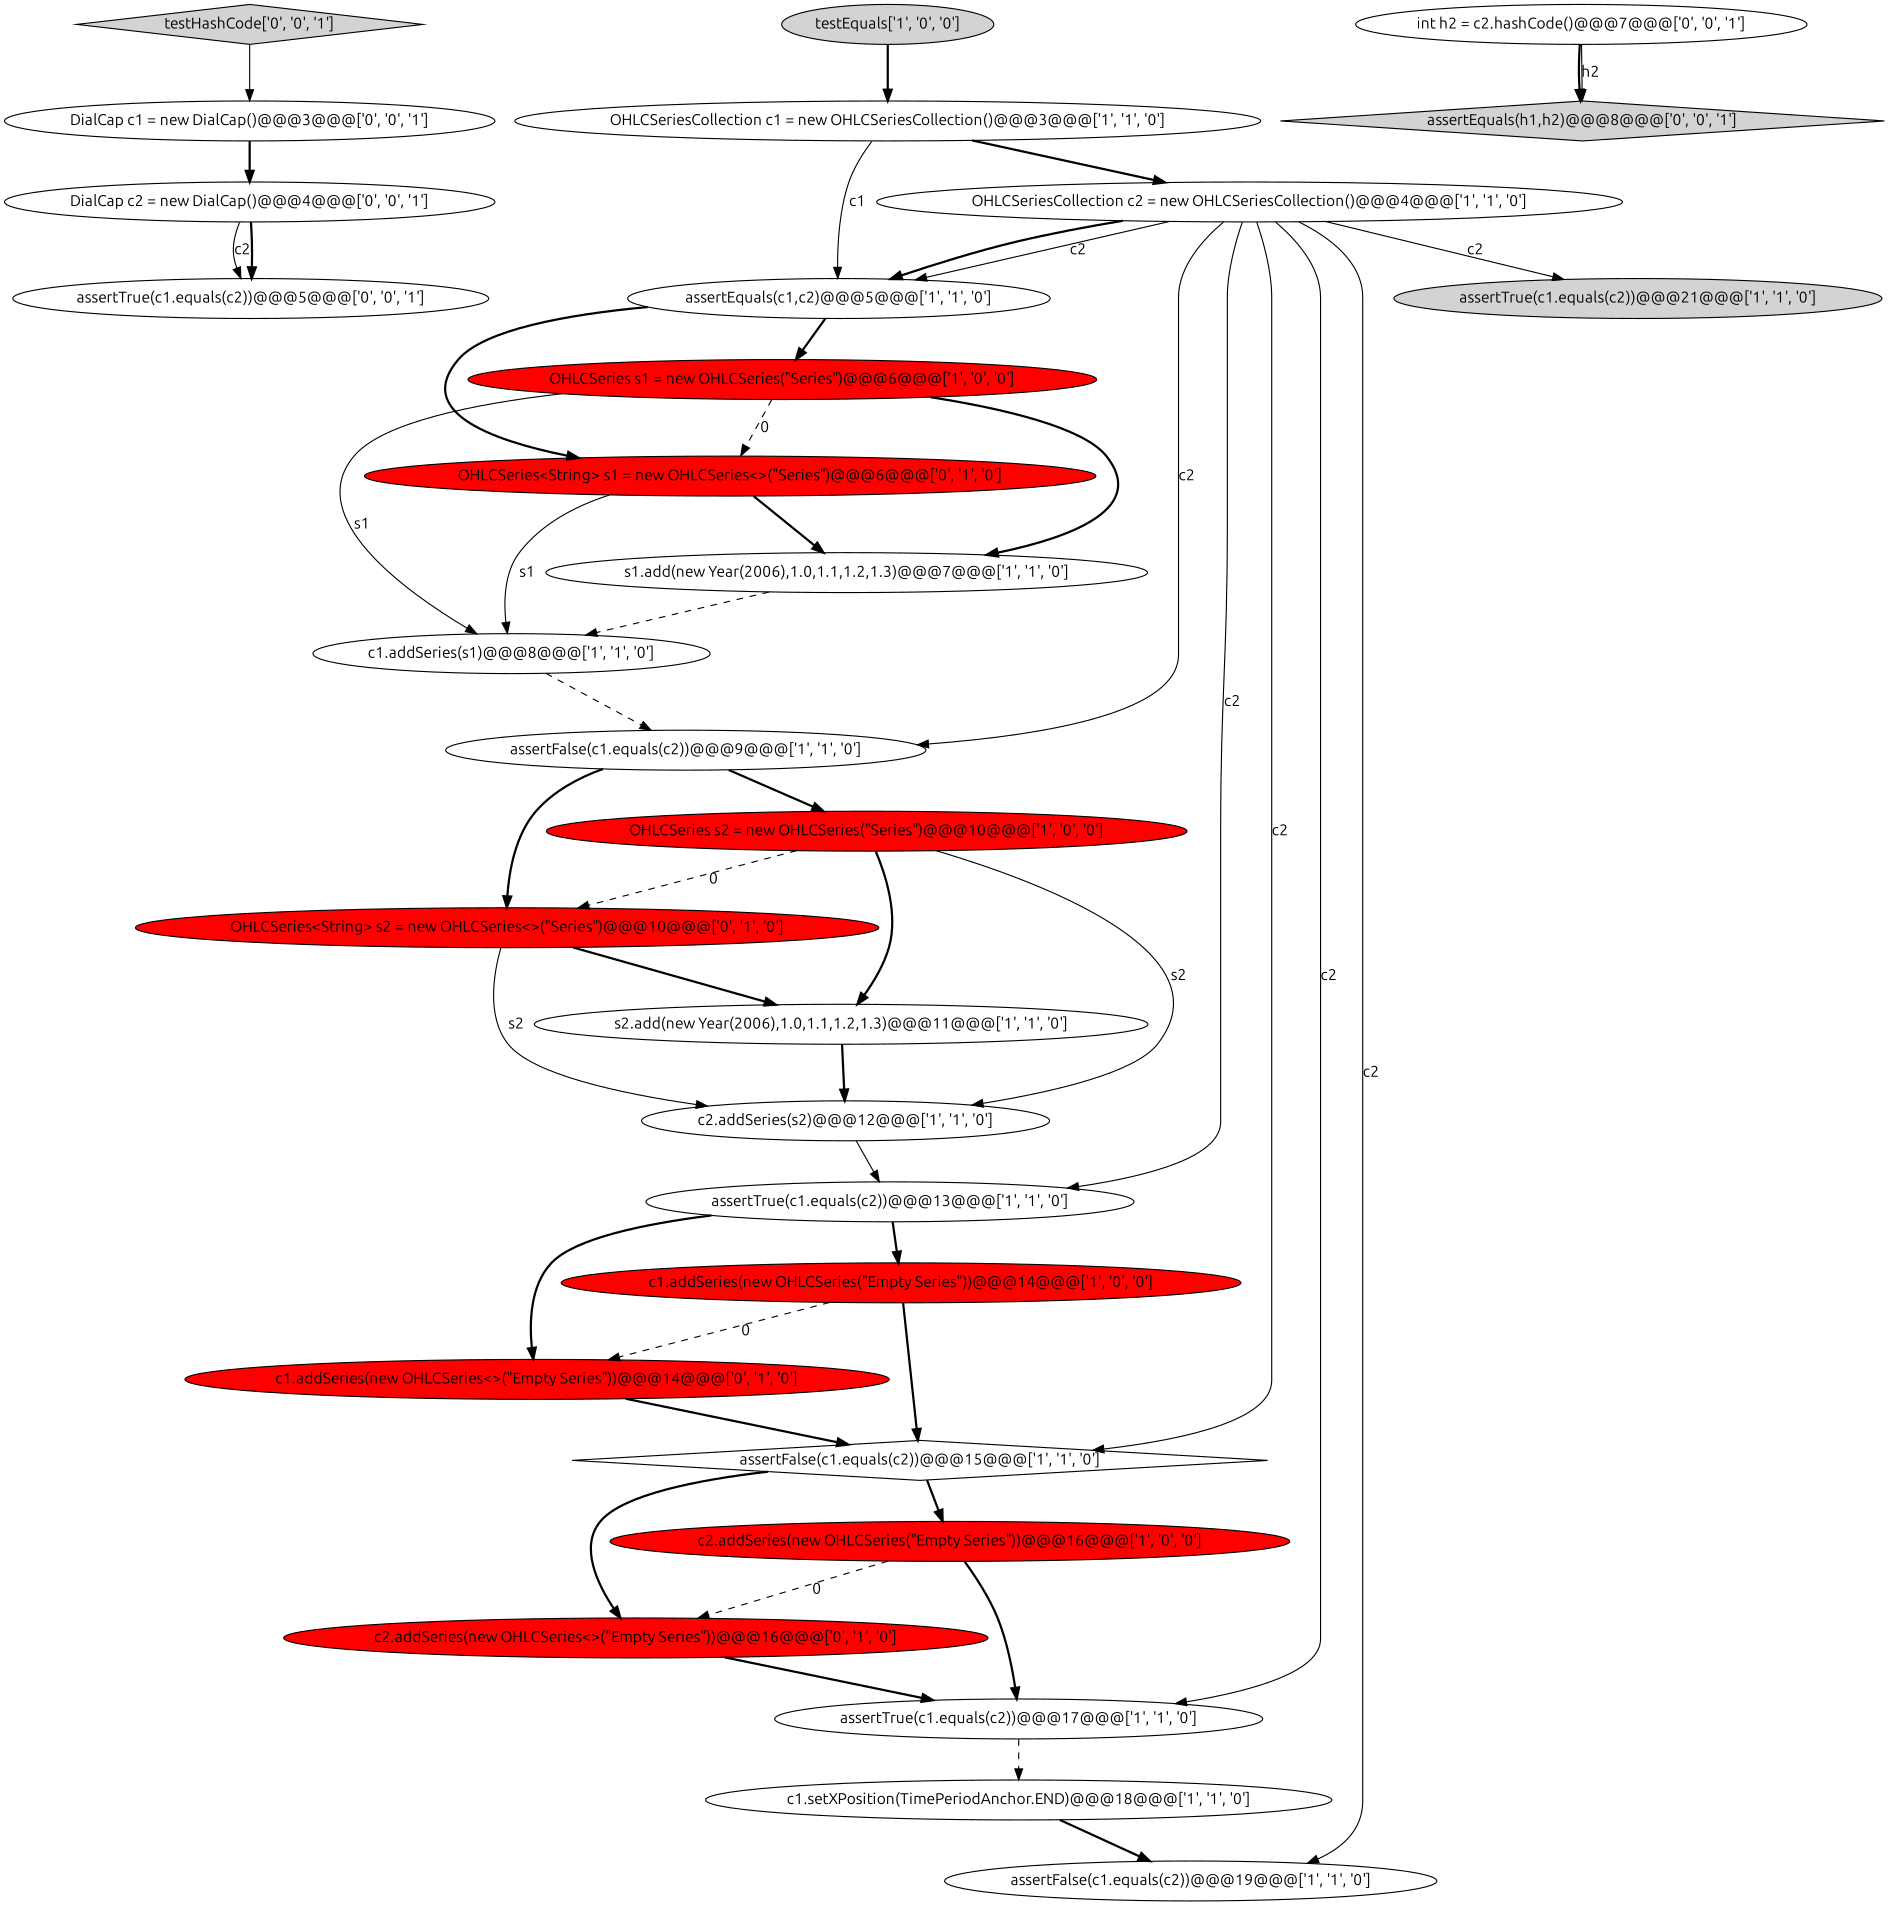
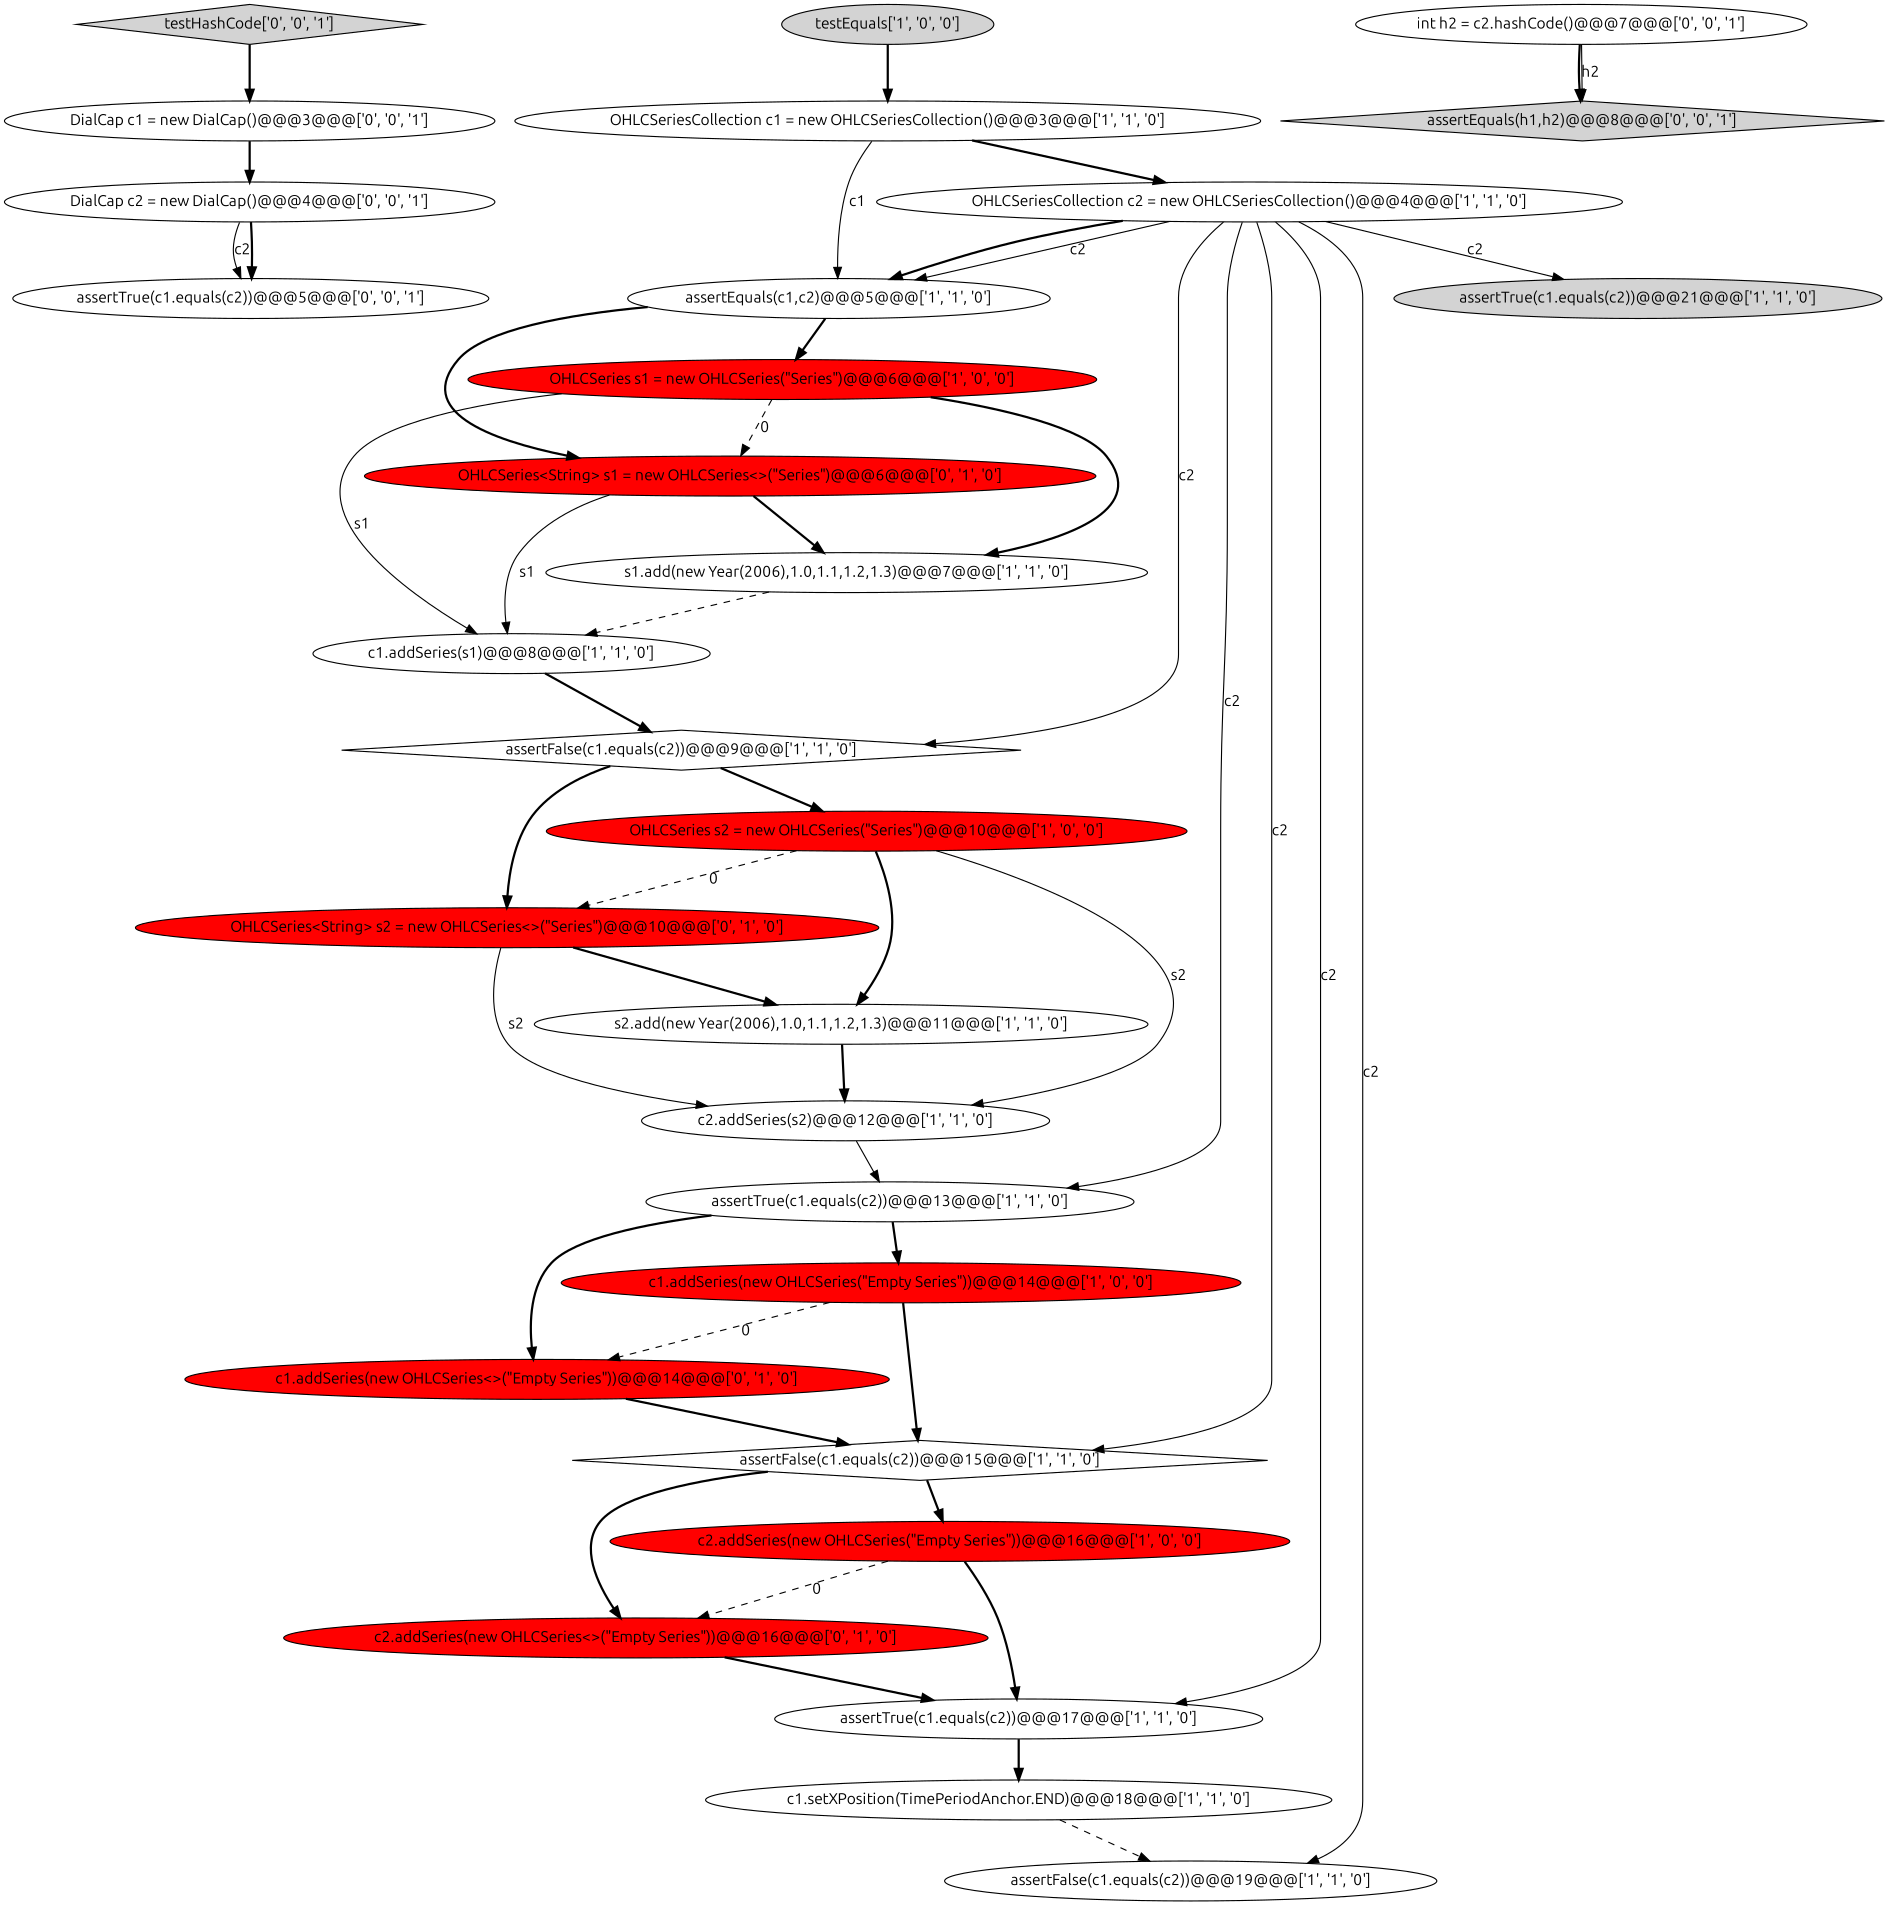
(250, 67) -> (250, 67)
(594, 699) -> (593, 700)
(686, 750) -> (681, 750)
(1019, 1754) -> (1019, 1754)
(1100, 1838) -> (1100, 1838)
